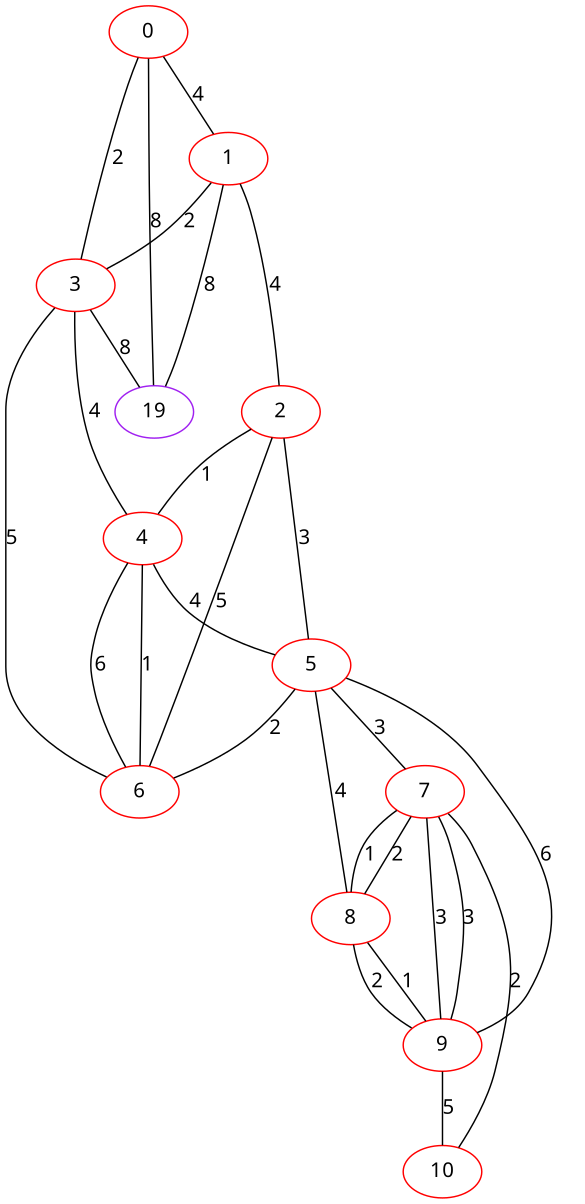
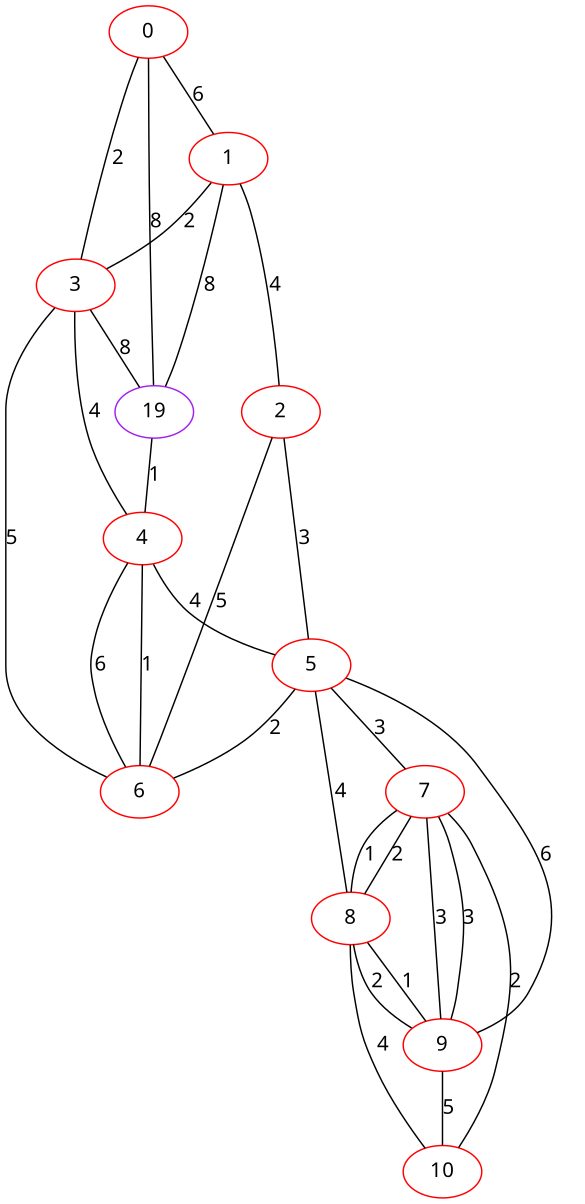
(199, 95) -> (199, 95)
(199, 466) -> (148, 475)
none -> (369, 1053)
